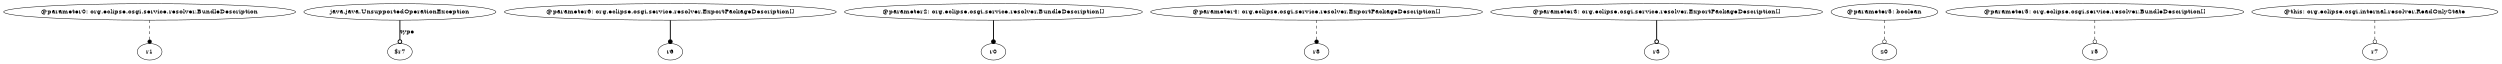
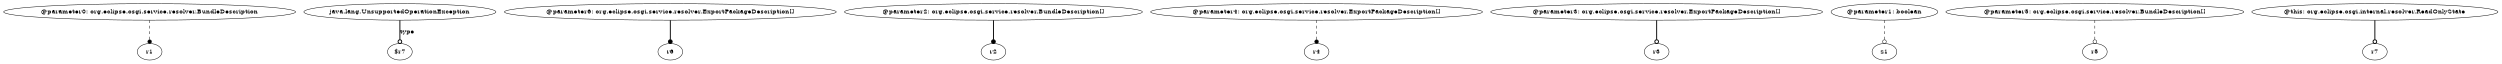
(400, 12) -> (400, 12)
(1884, 12) -> (1884, 12)
(2375, 30) -> (2375, 30)
(993, 52) -> (993, 52)
(1317, 52) -> (1317, 52)
(1884, 52) -> (1884, 52)
